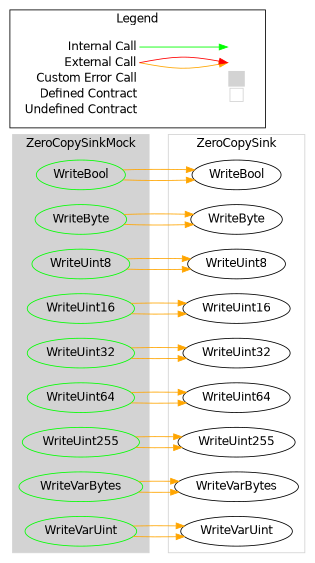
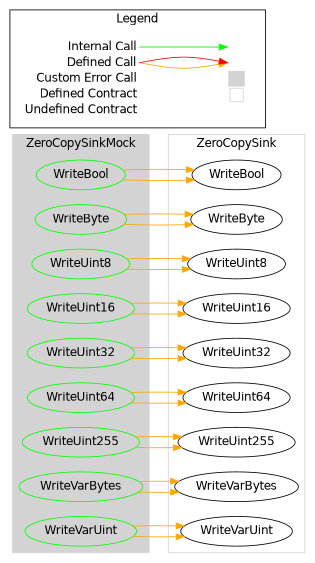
(101, 63) -> (102, 63)
